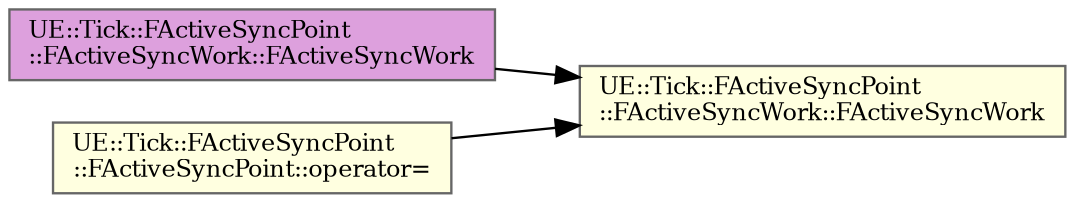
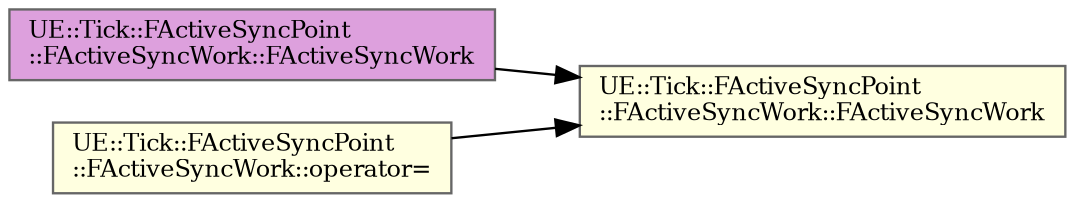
(252, 158) -> (252, 158)
